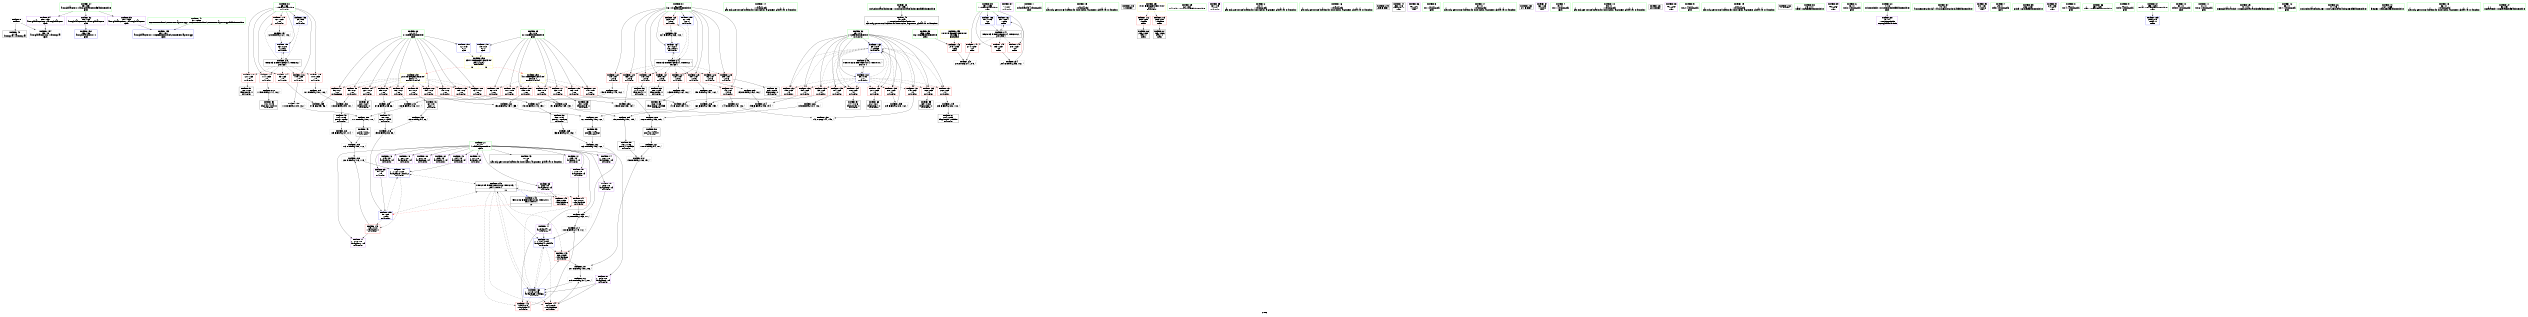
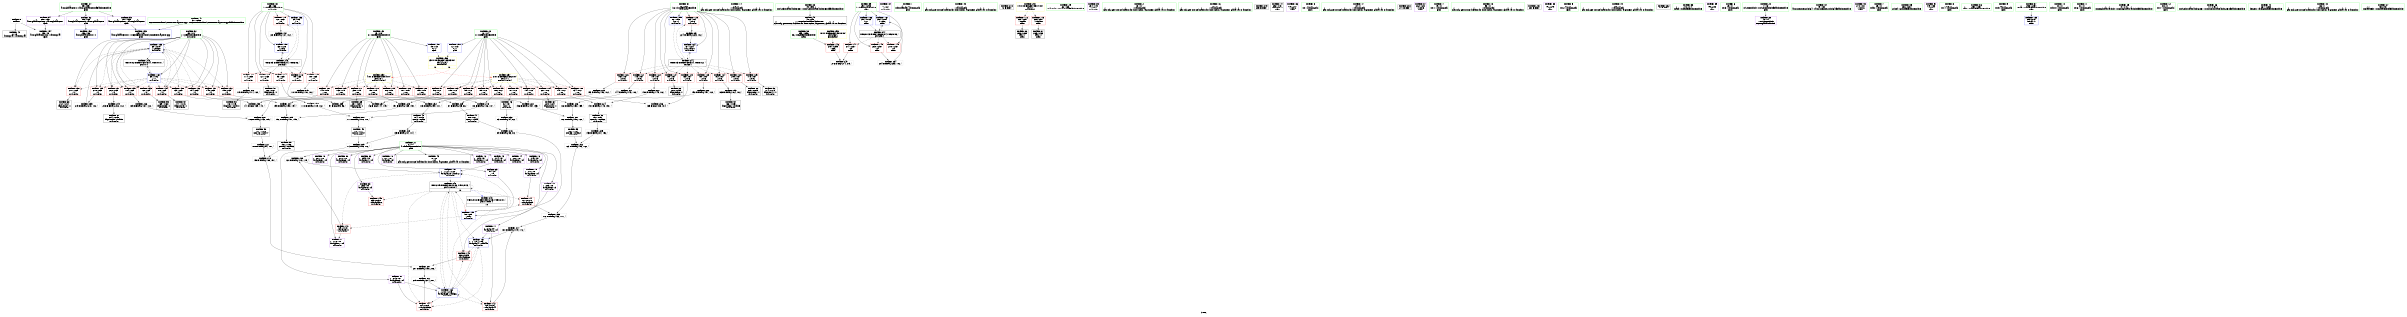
(710, 85) -> (659, 69)
(337, 94) -> (437, 94)
